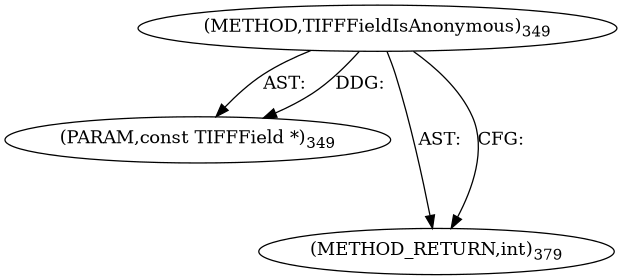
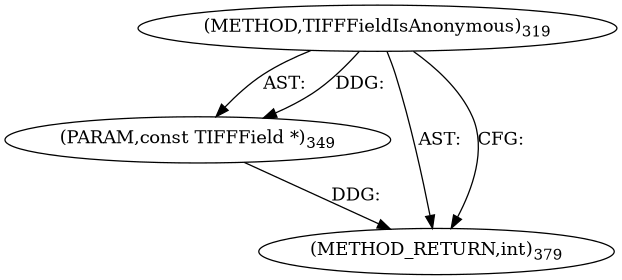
(537, 26) -> (537, 26)
none -> (312, 193)
